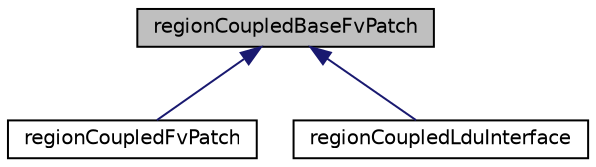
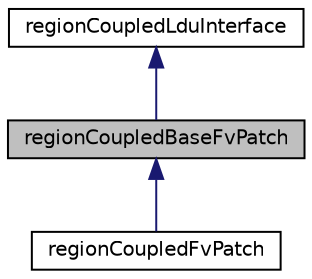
(371, 89) -> (156, 94)
